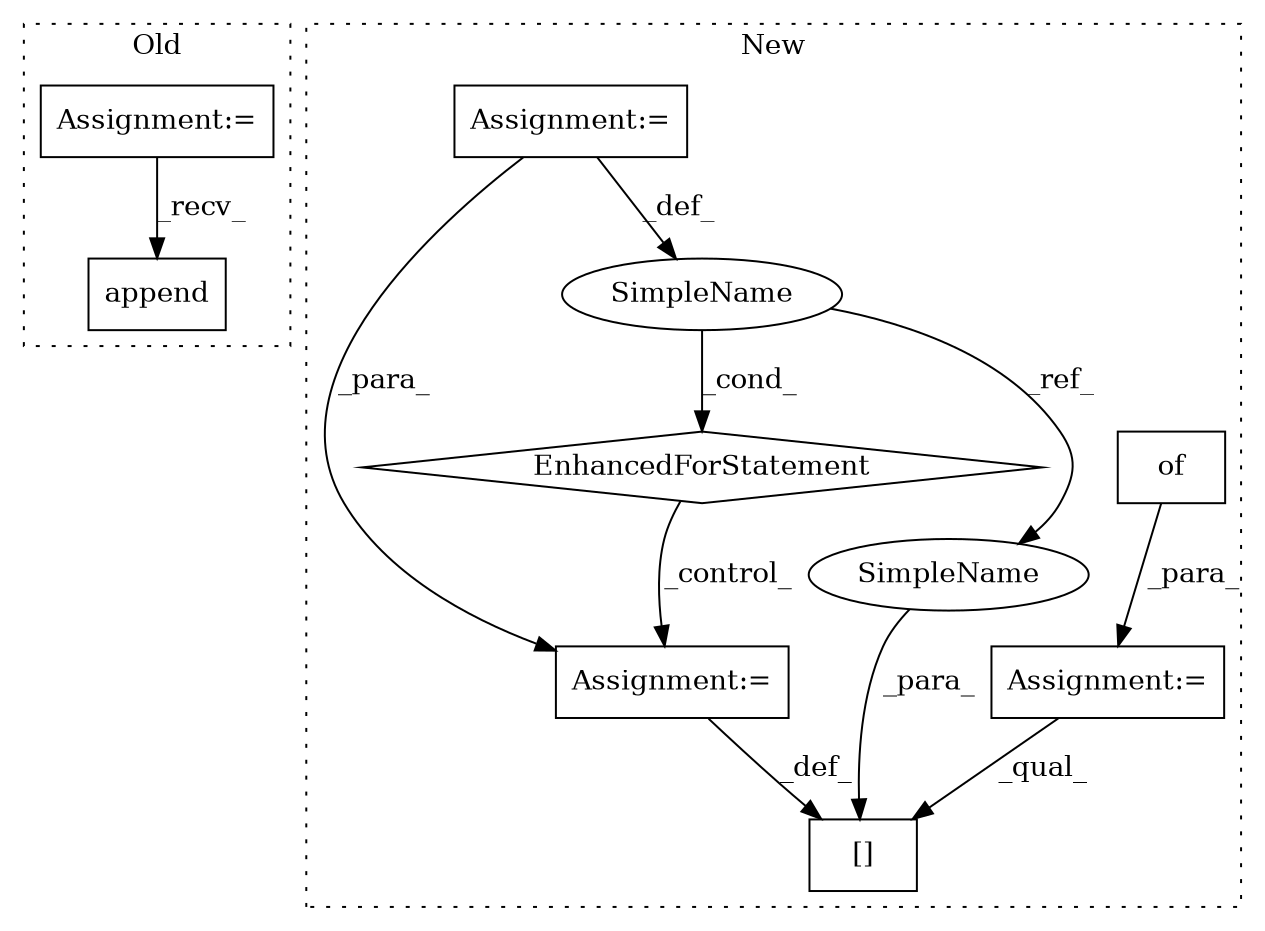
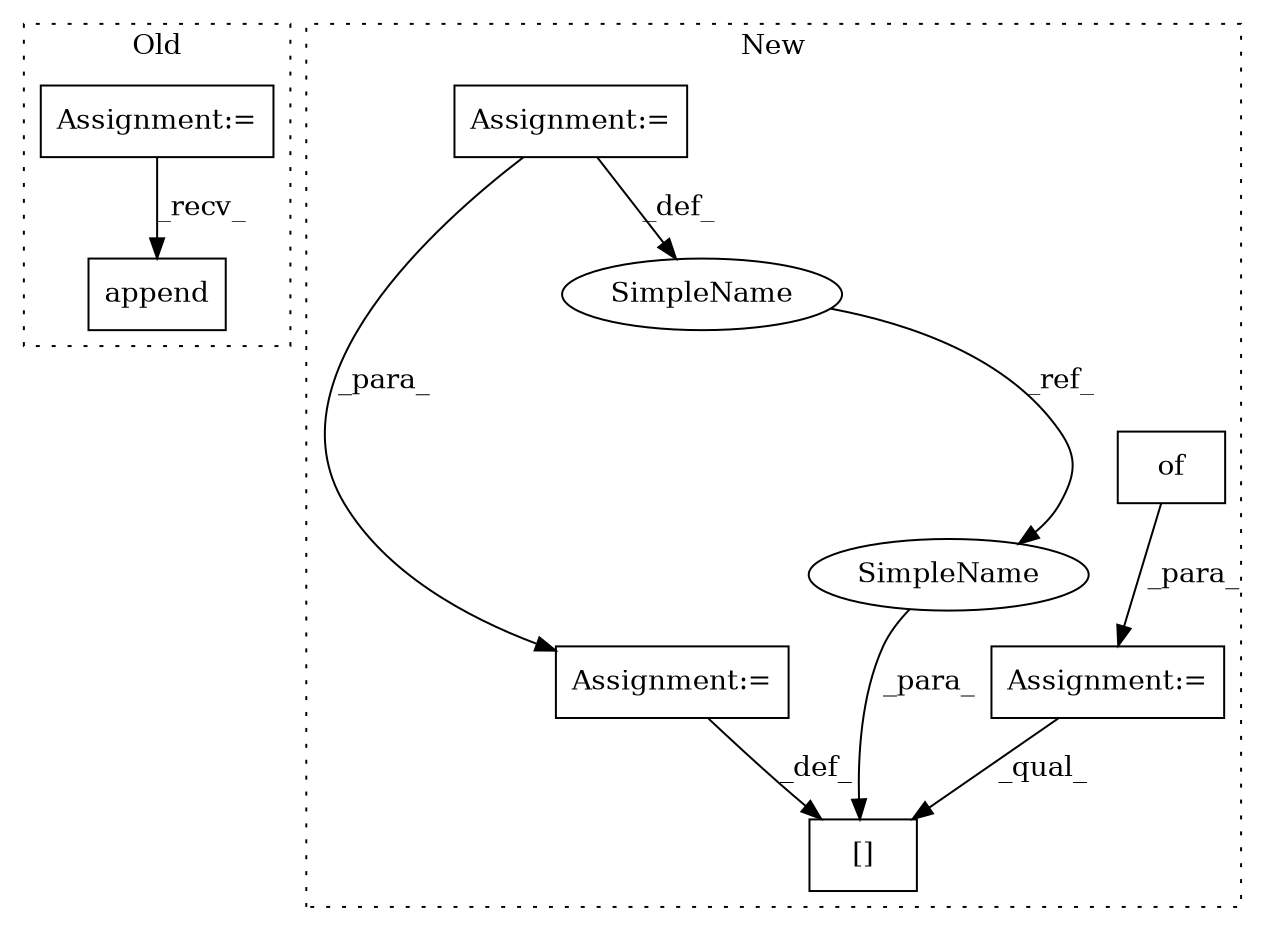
(702, 467) -> none
